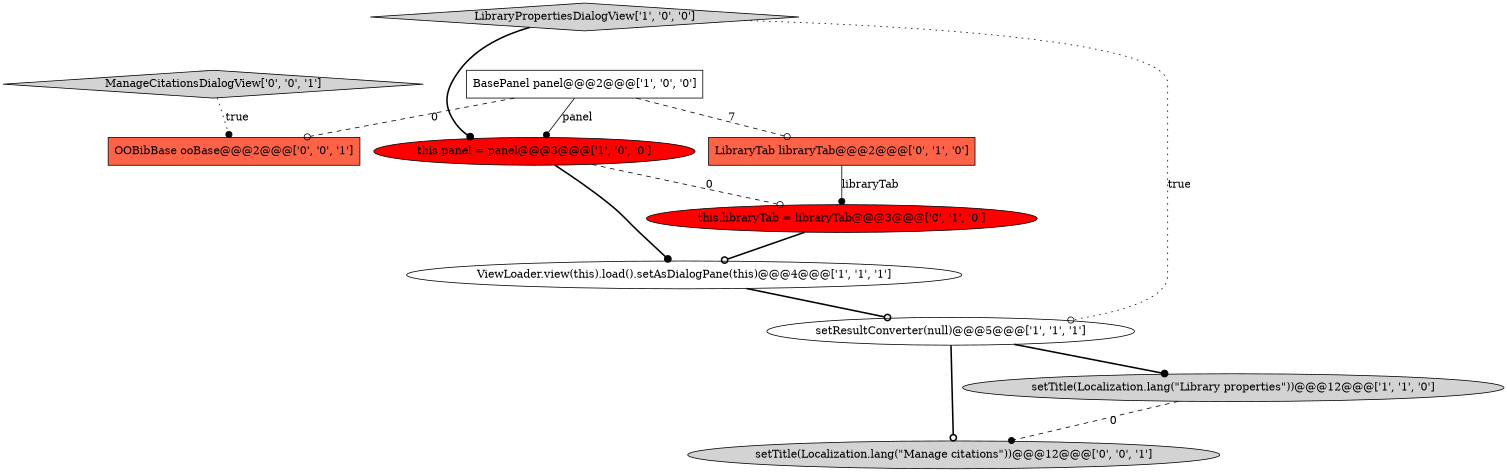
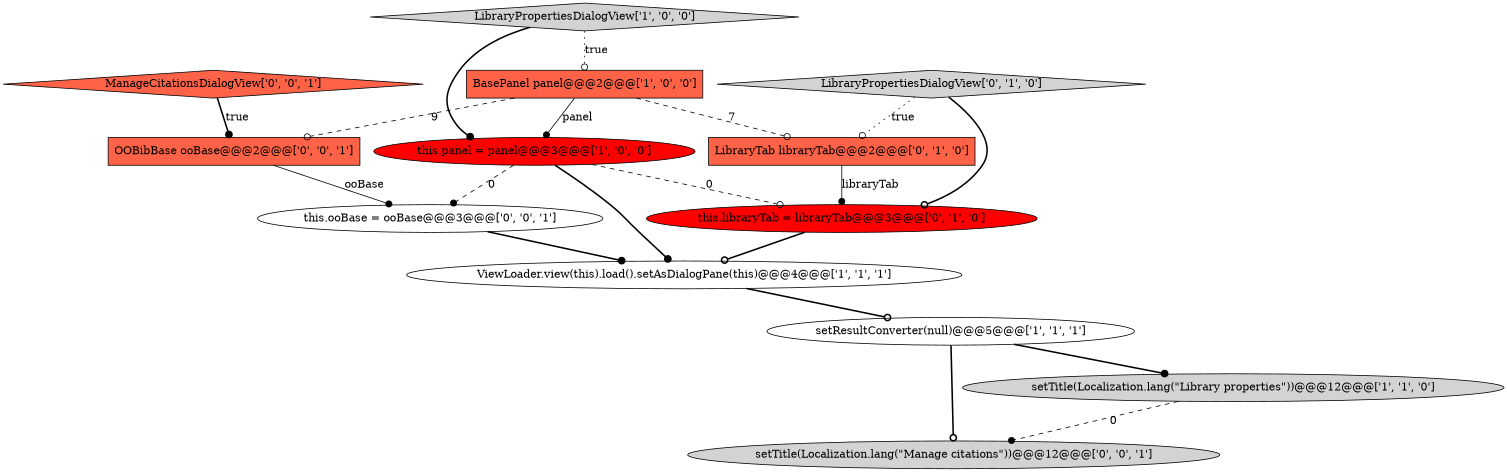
(1111, 53) -> (585, 47)
(213, 84) -> (213, 84)
(585, 84) -> (585, 84)
none -> (931, 84)
(223, 115) -> (223, 115)
(435, 118) -> (435, 118)
none -> (430, 219)
